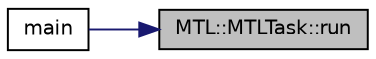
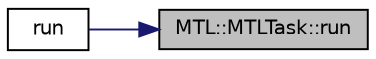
(48, 30) -> (48, 30)
